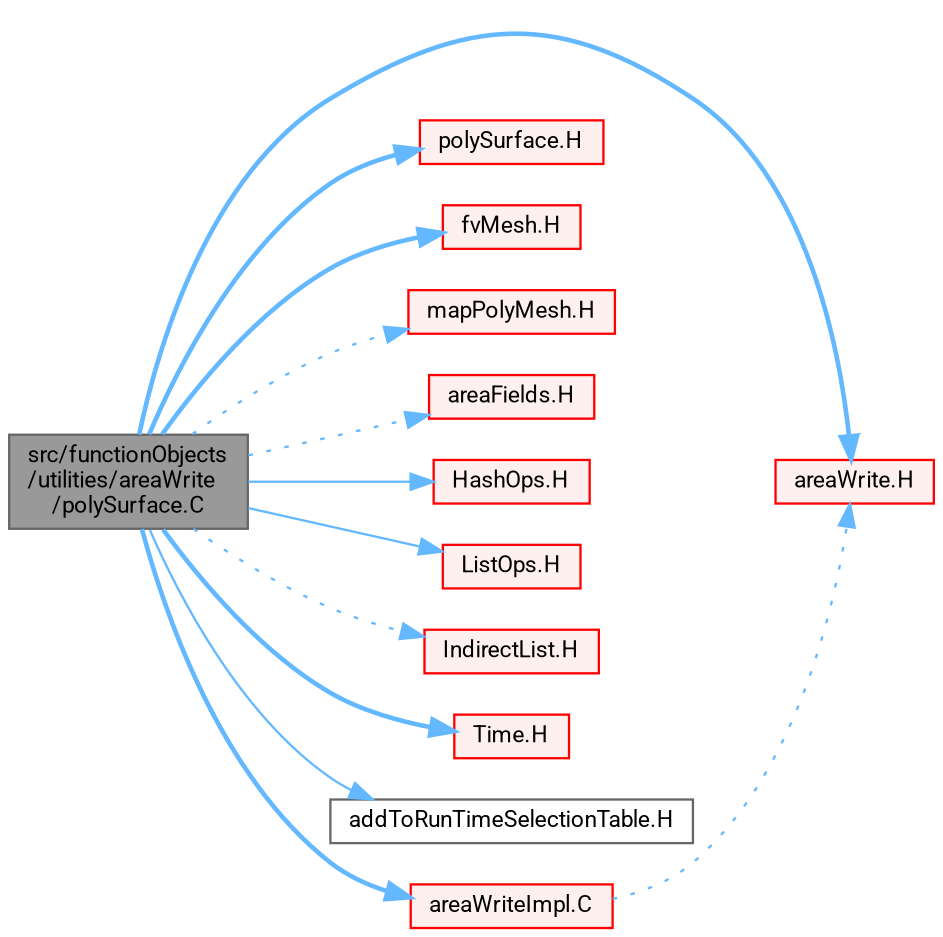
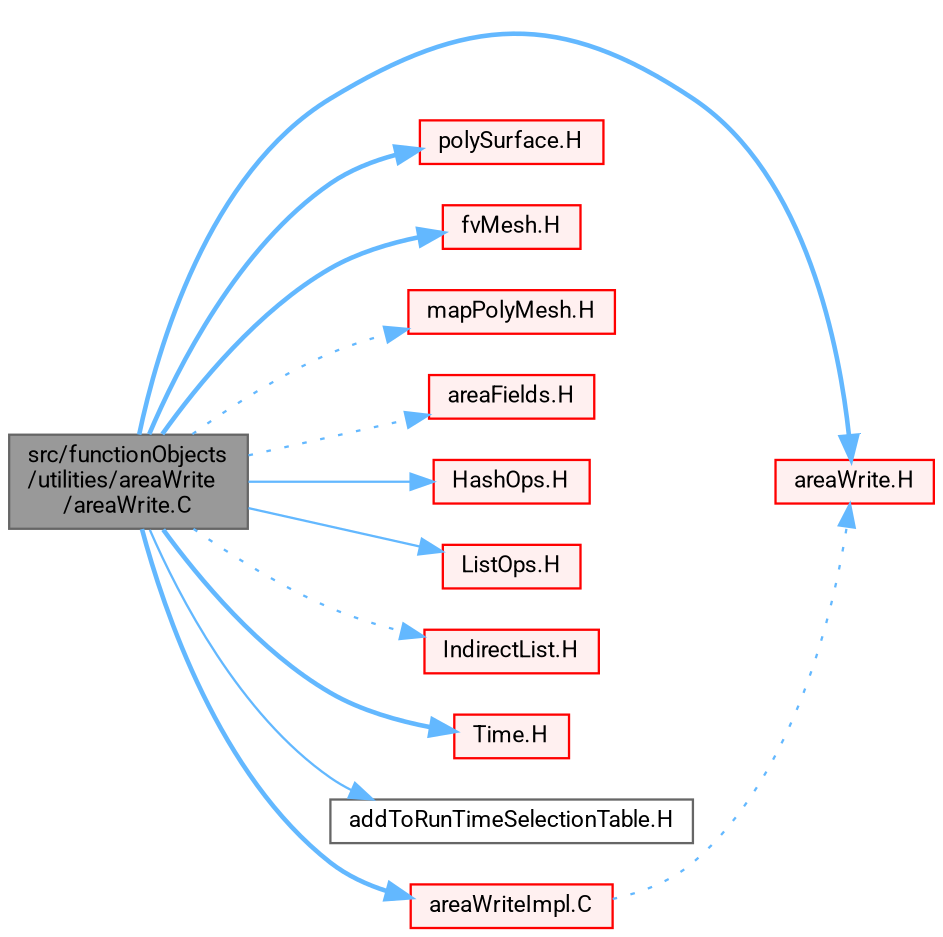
(128, 482) -> (128, 482)
